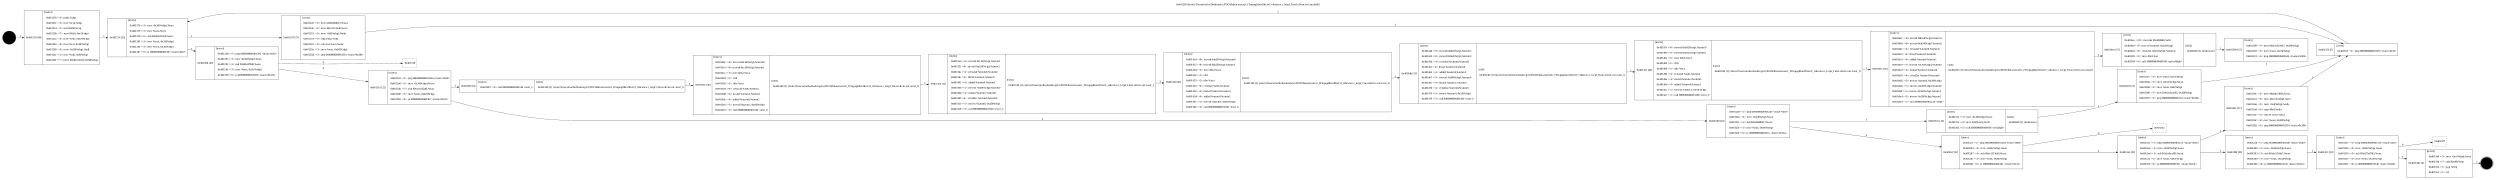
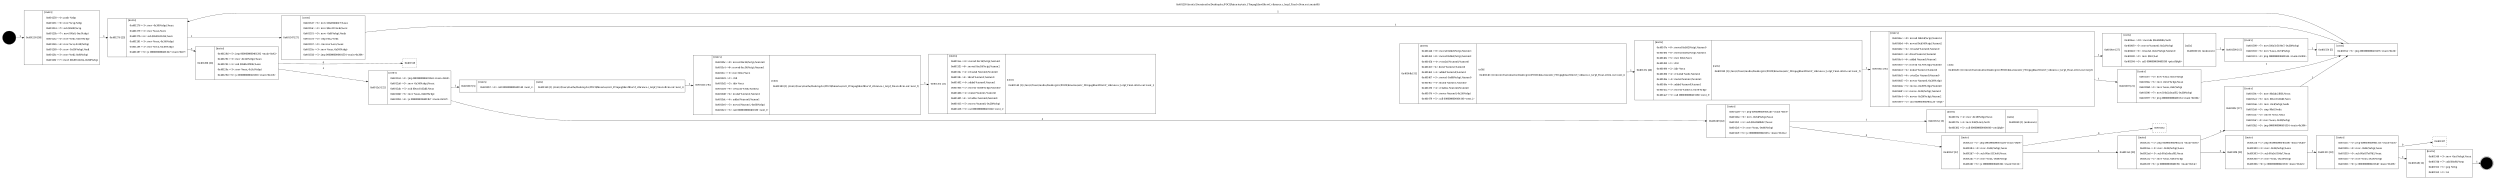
none -> (2311, 50)
(1278, 82) -> none
(2077, 112) -> (2105, 81)
